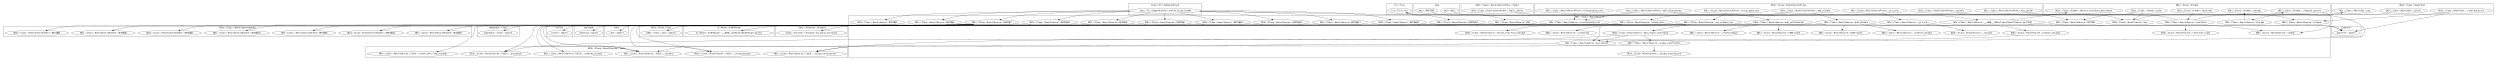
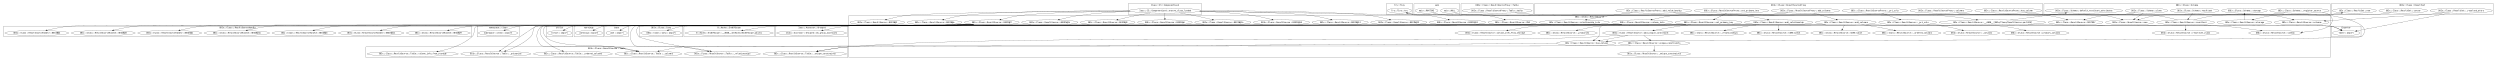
(1574, 11) -> none
(2209, 15) -> (2212, 15)
(2346, 33) -> (2346, 33)
(1036, 39) -> (1057, 25)
